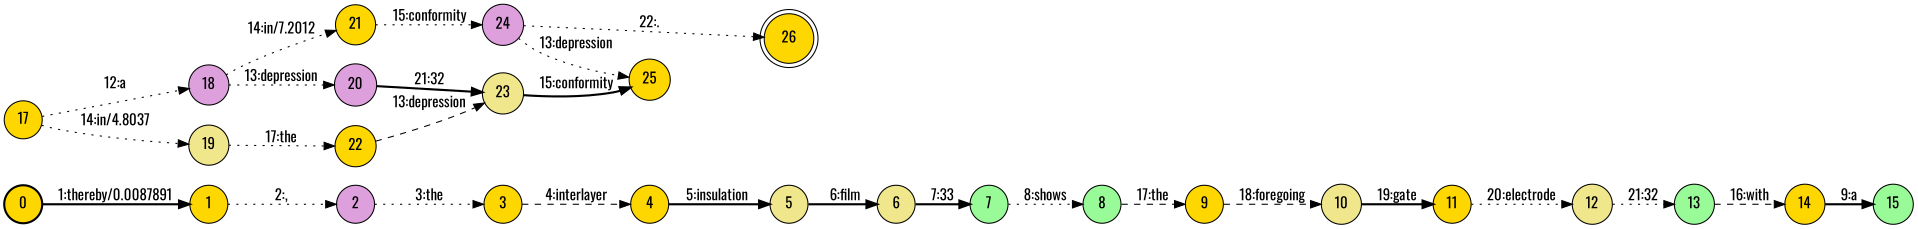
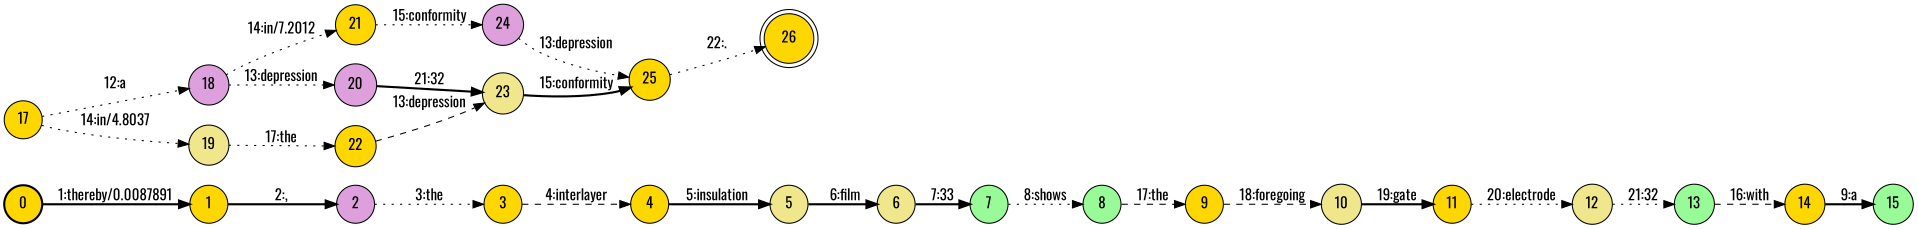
(638, 31) -> (713, 63)
(277, 204) -> (277, 204)
